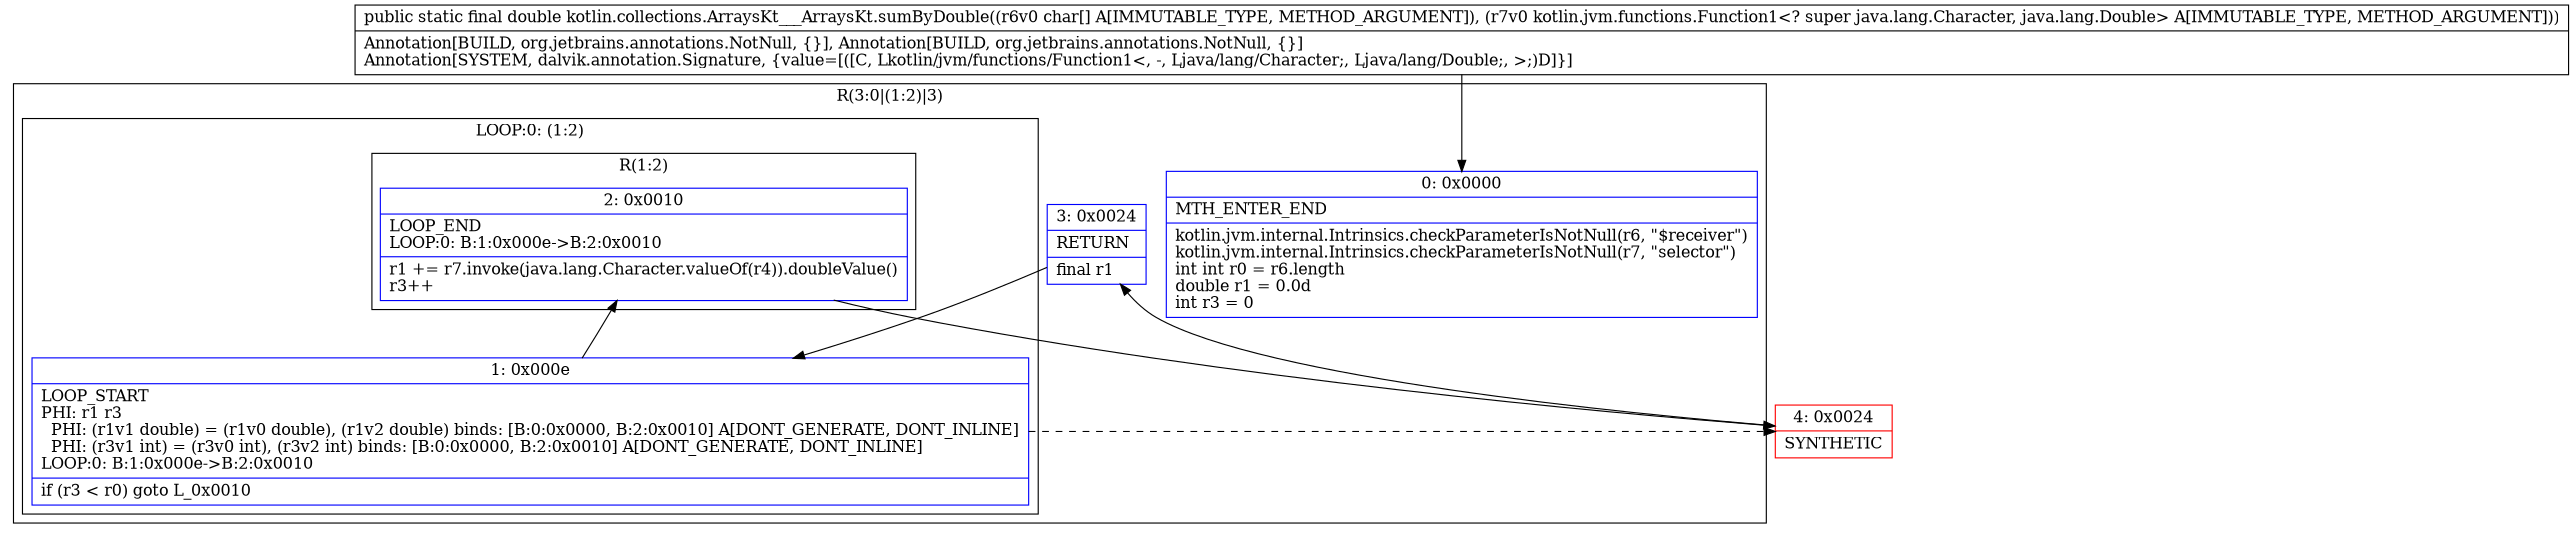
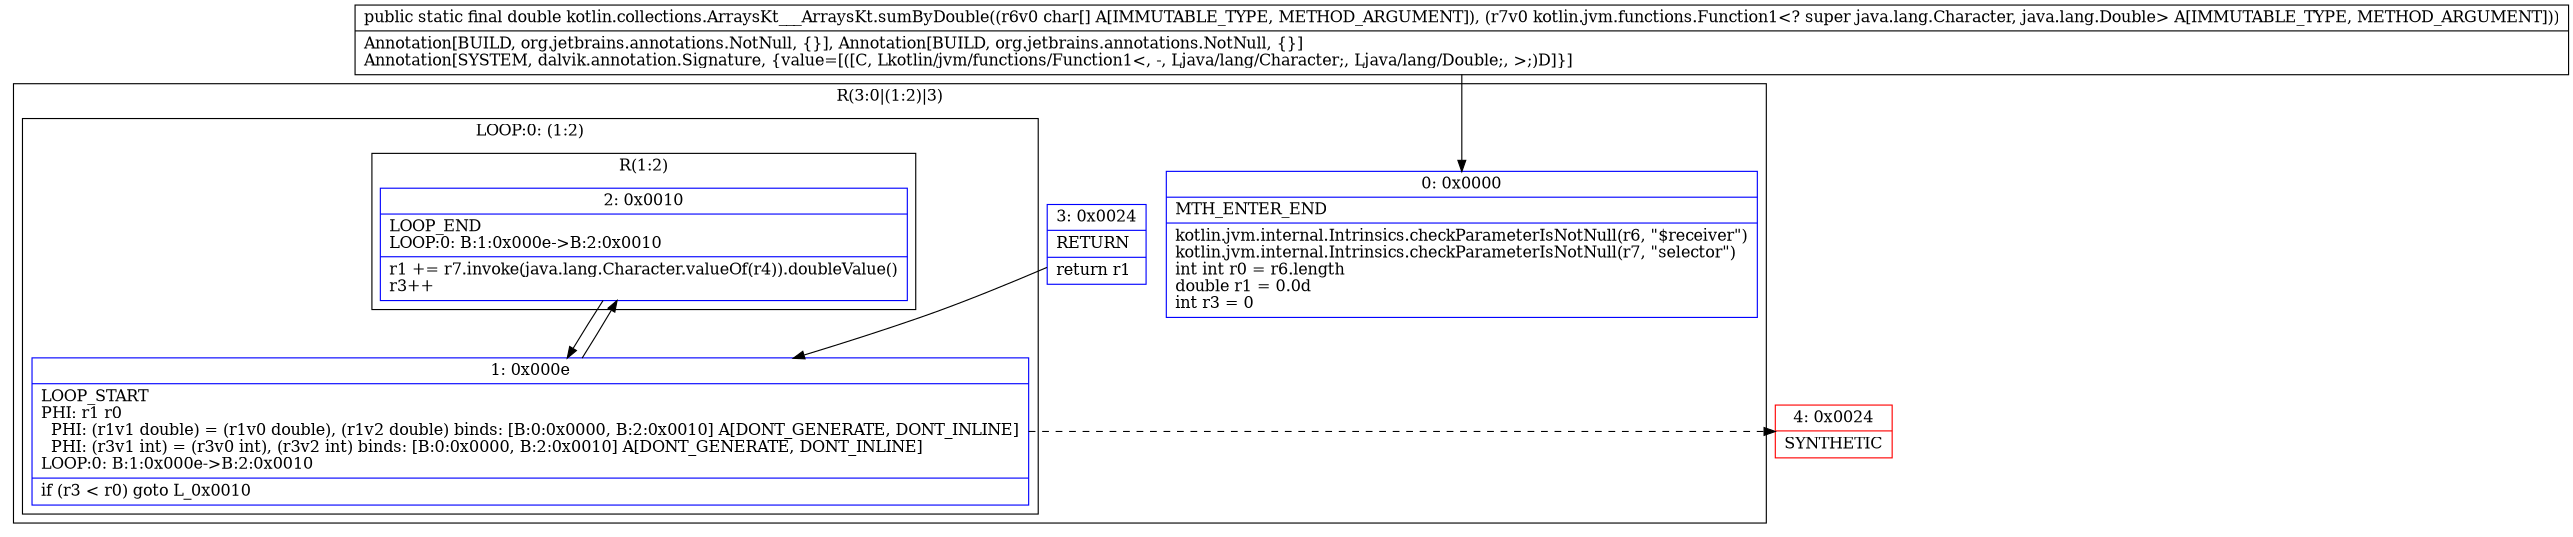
(1085, 270) -> (1094, 270)
(1296, 377) -> (588, 324)
(1426, 386) -> none
(84, 413) -> (84, 413)
